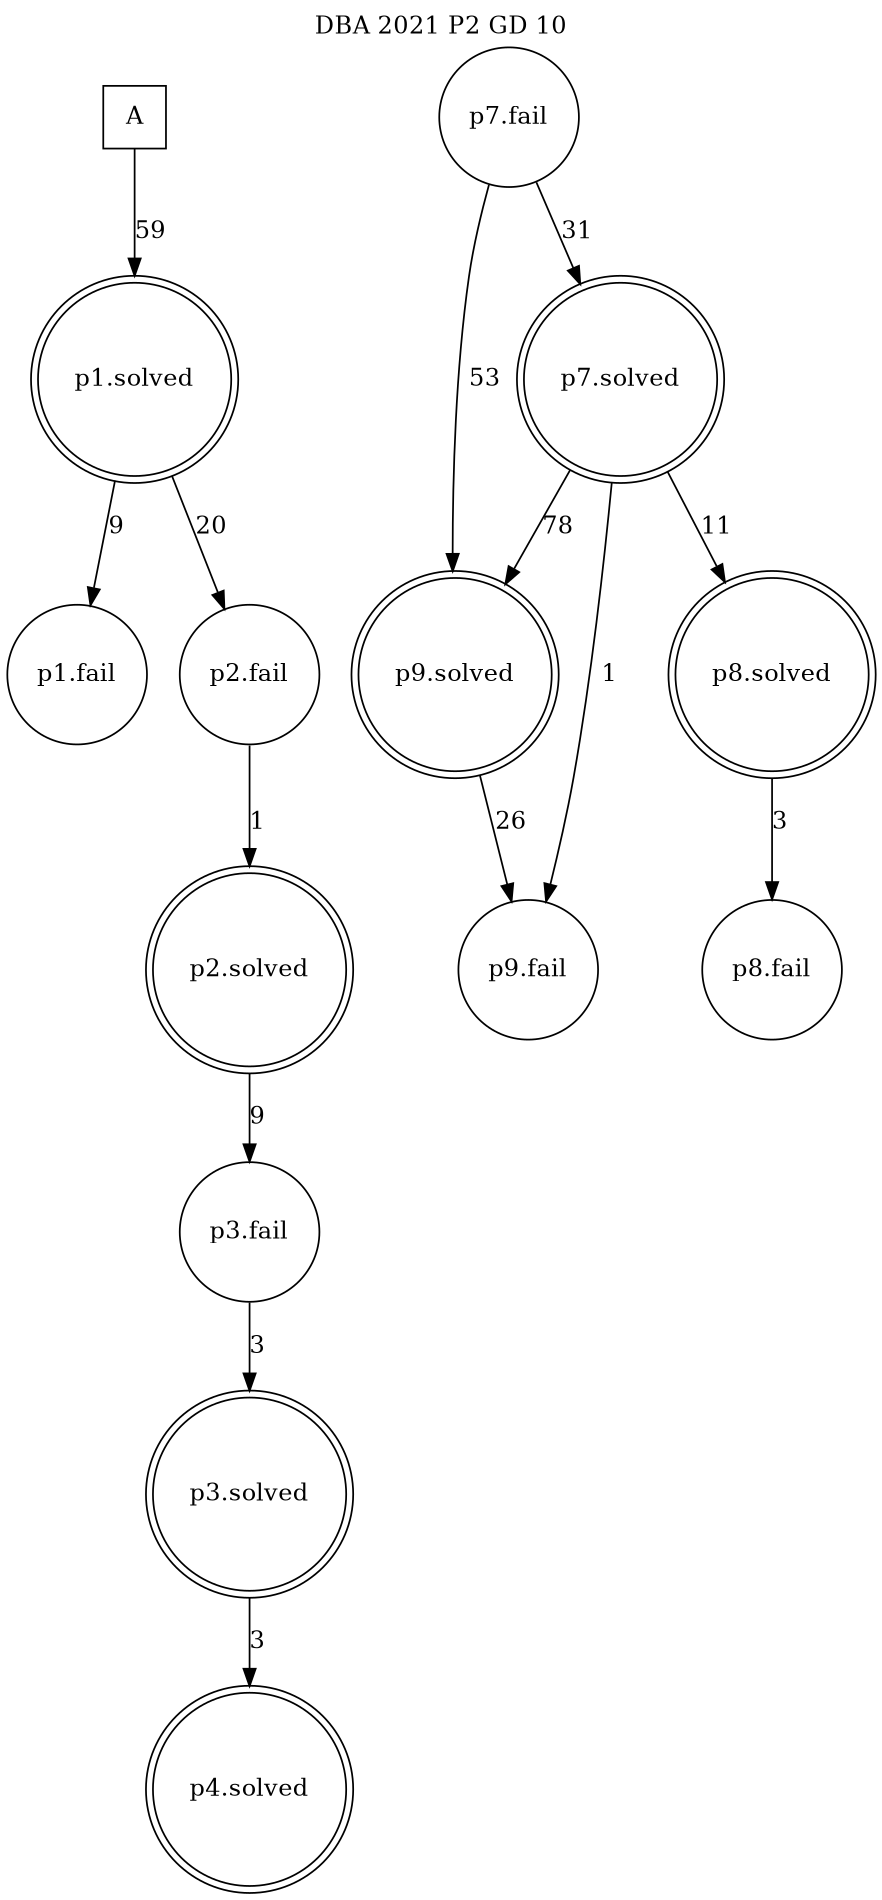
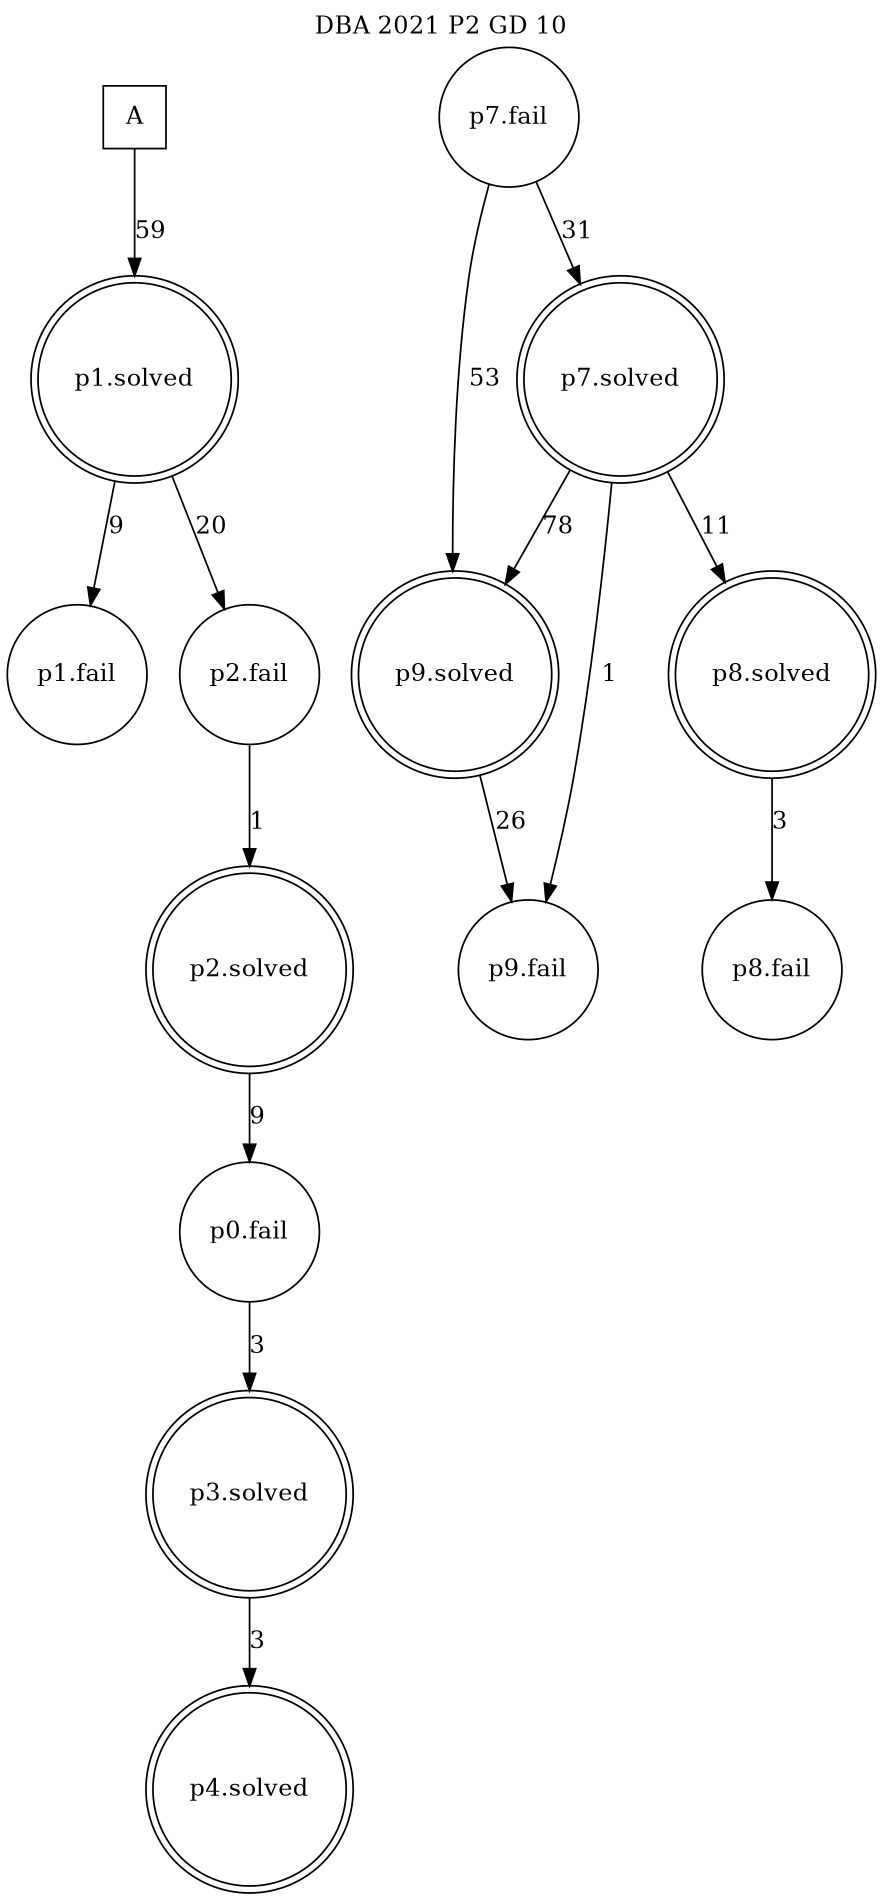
(250, 1232) -> (250, 1232)
